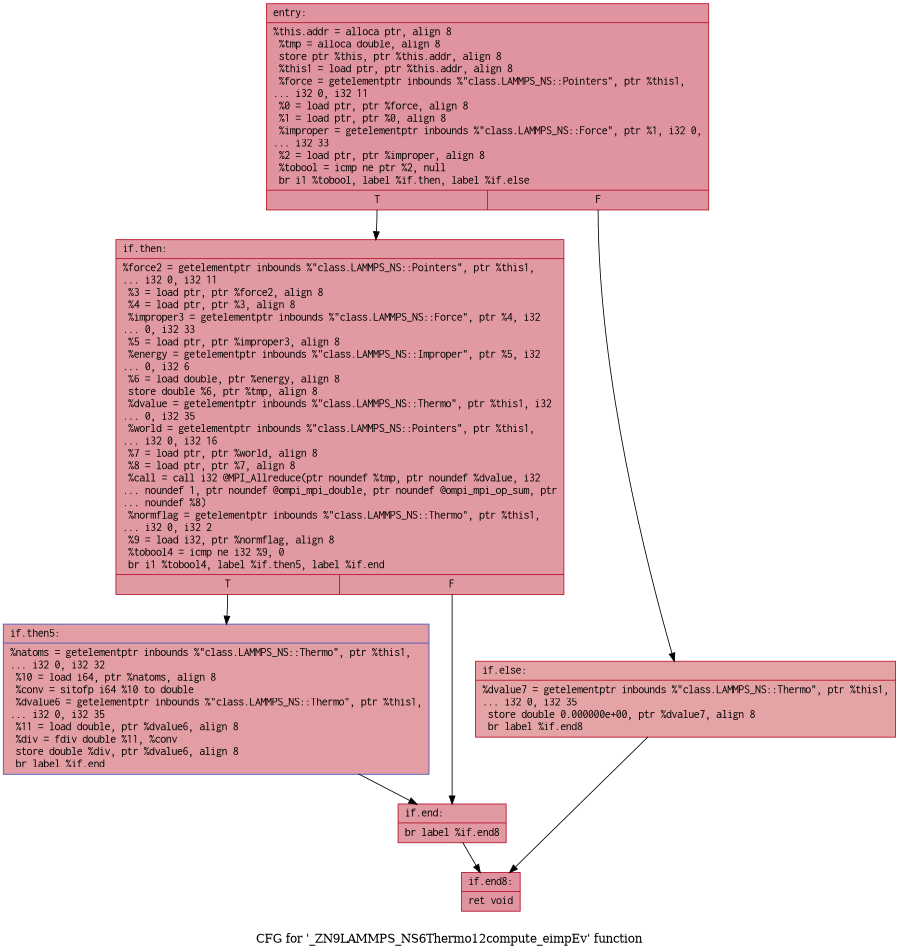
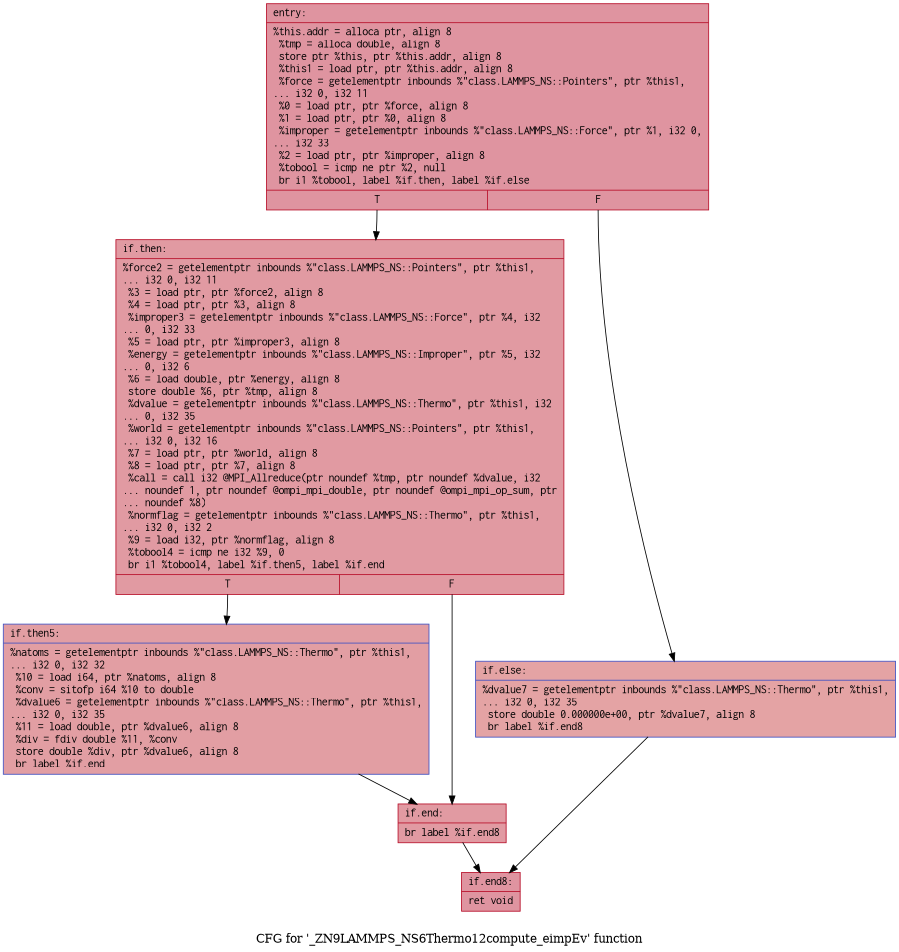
(686, 699) -> (686, 699)
